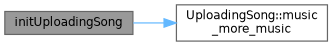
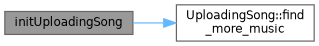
(252, 23) -> (245, 23)
